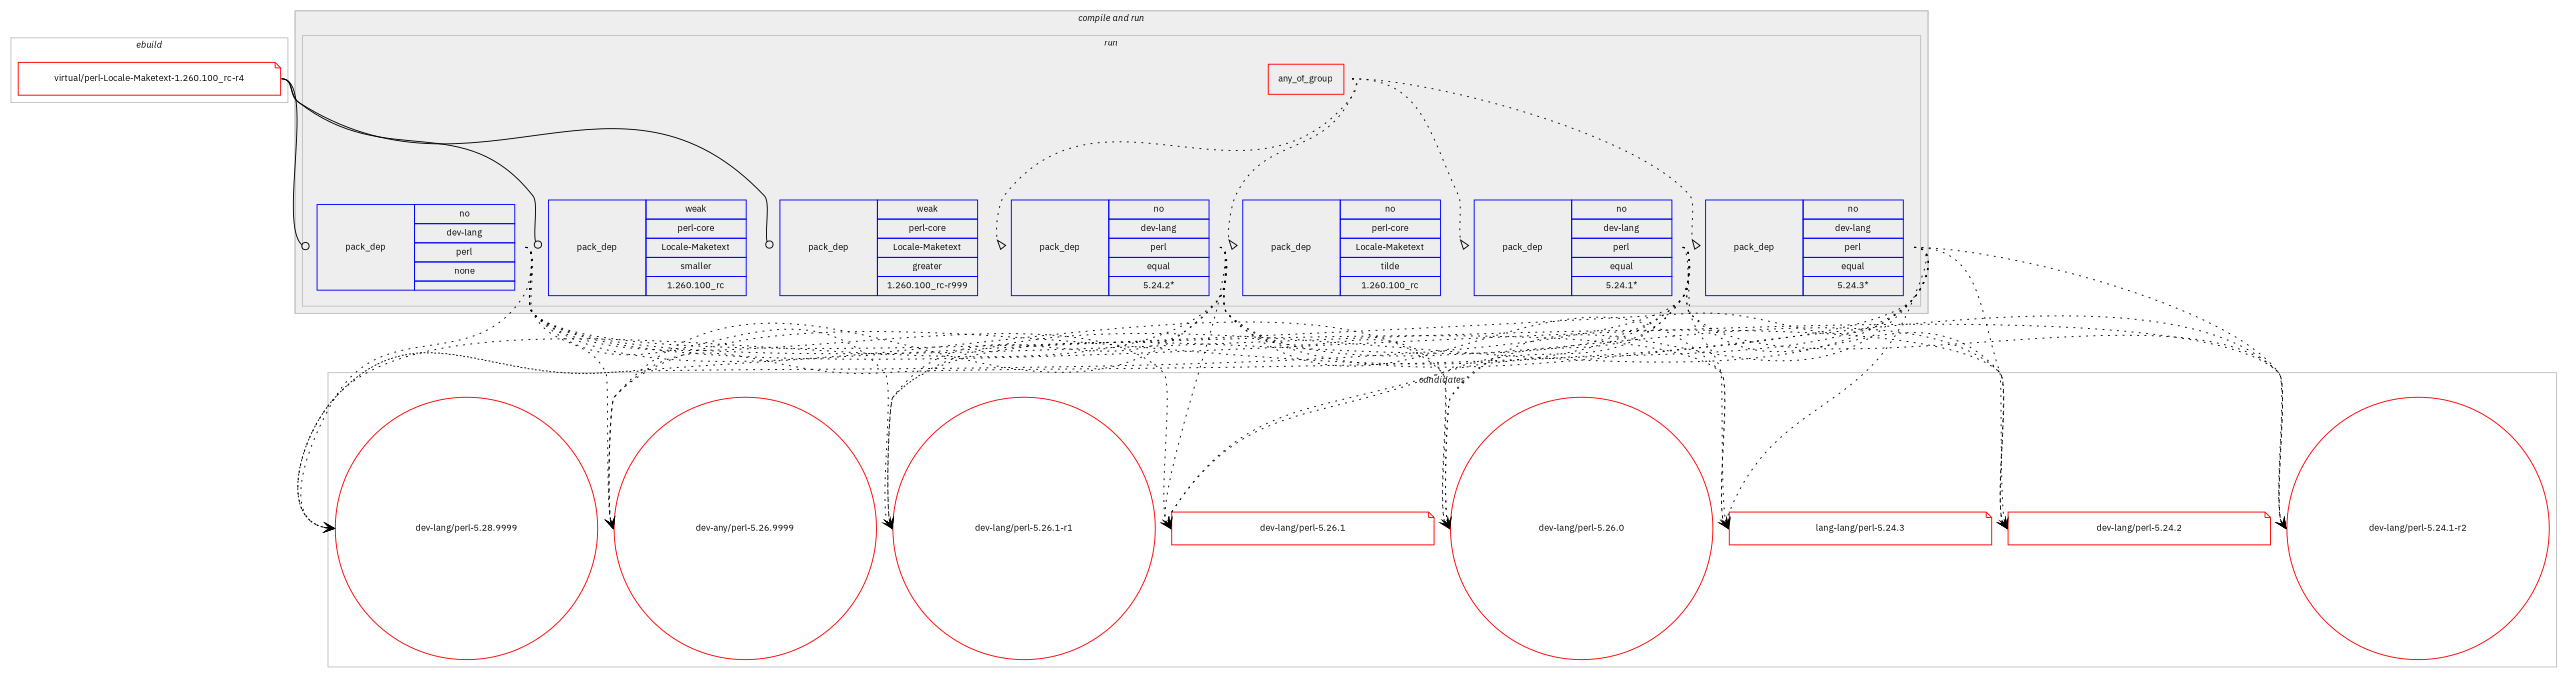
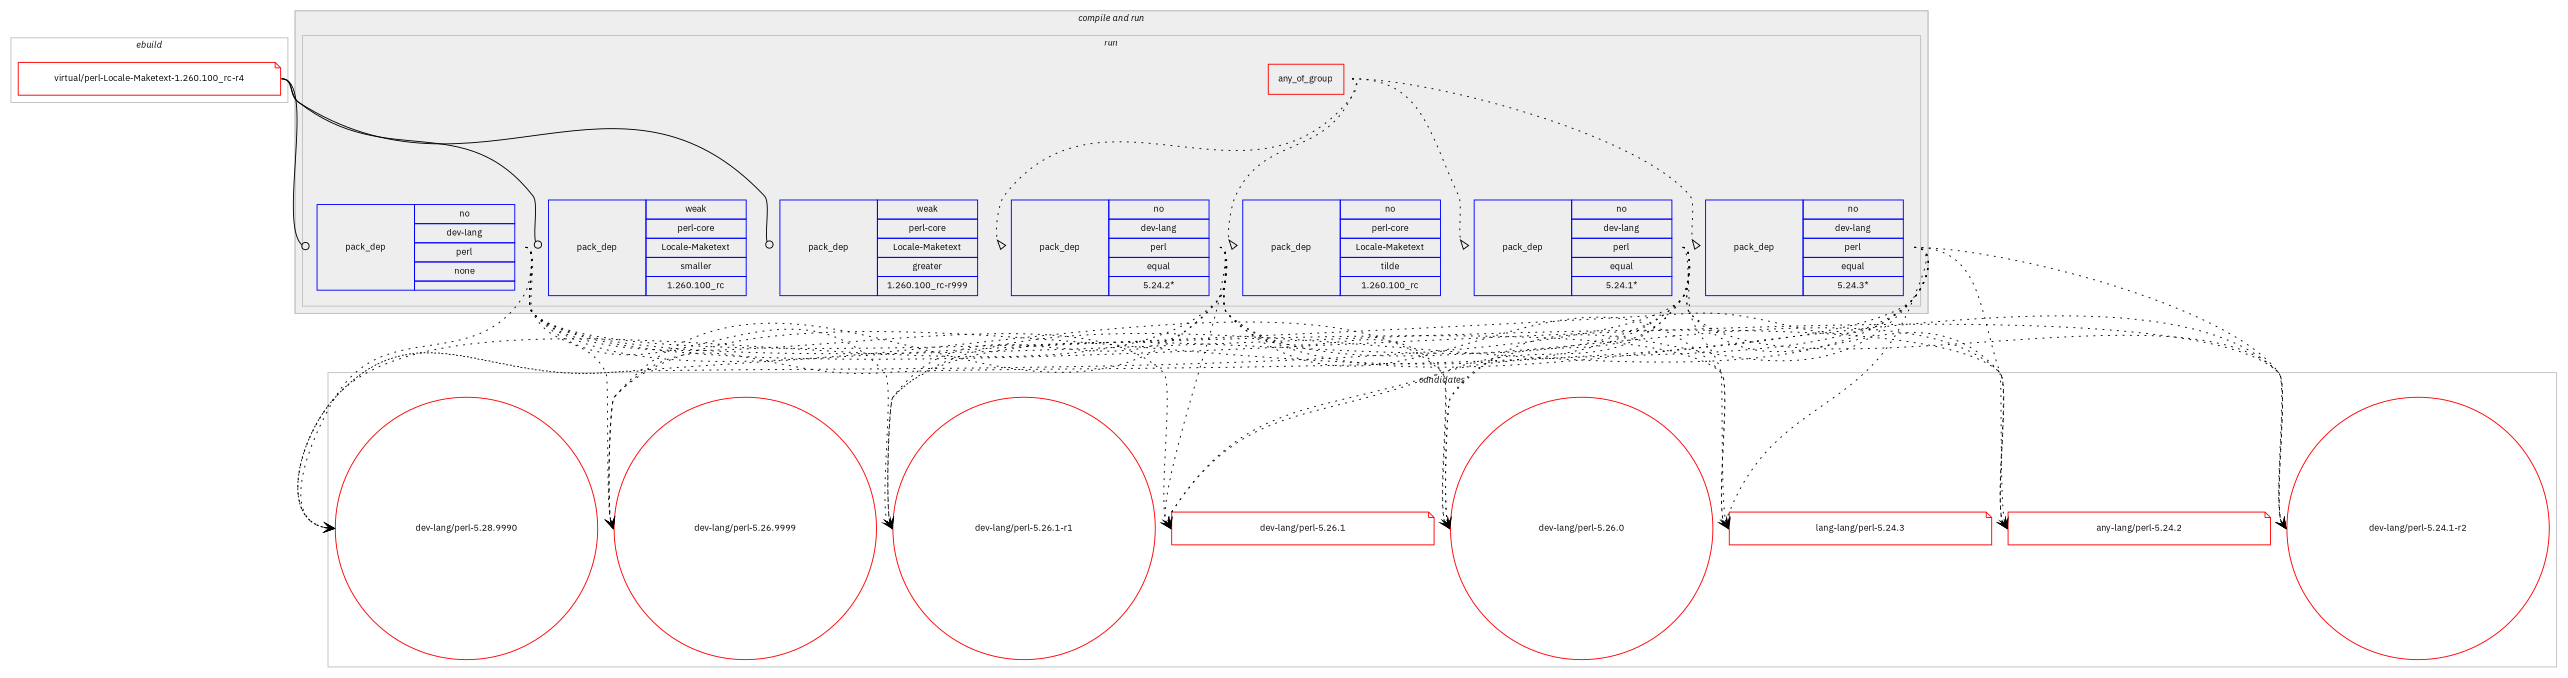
(466, 528) -> (466, 528)
(745, 528) -> (745, 528)
(2139, 528) -> (2139, 528)
